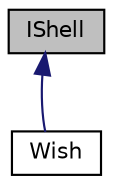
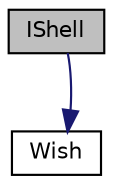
(42, 103) -> (71, 82)
